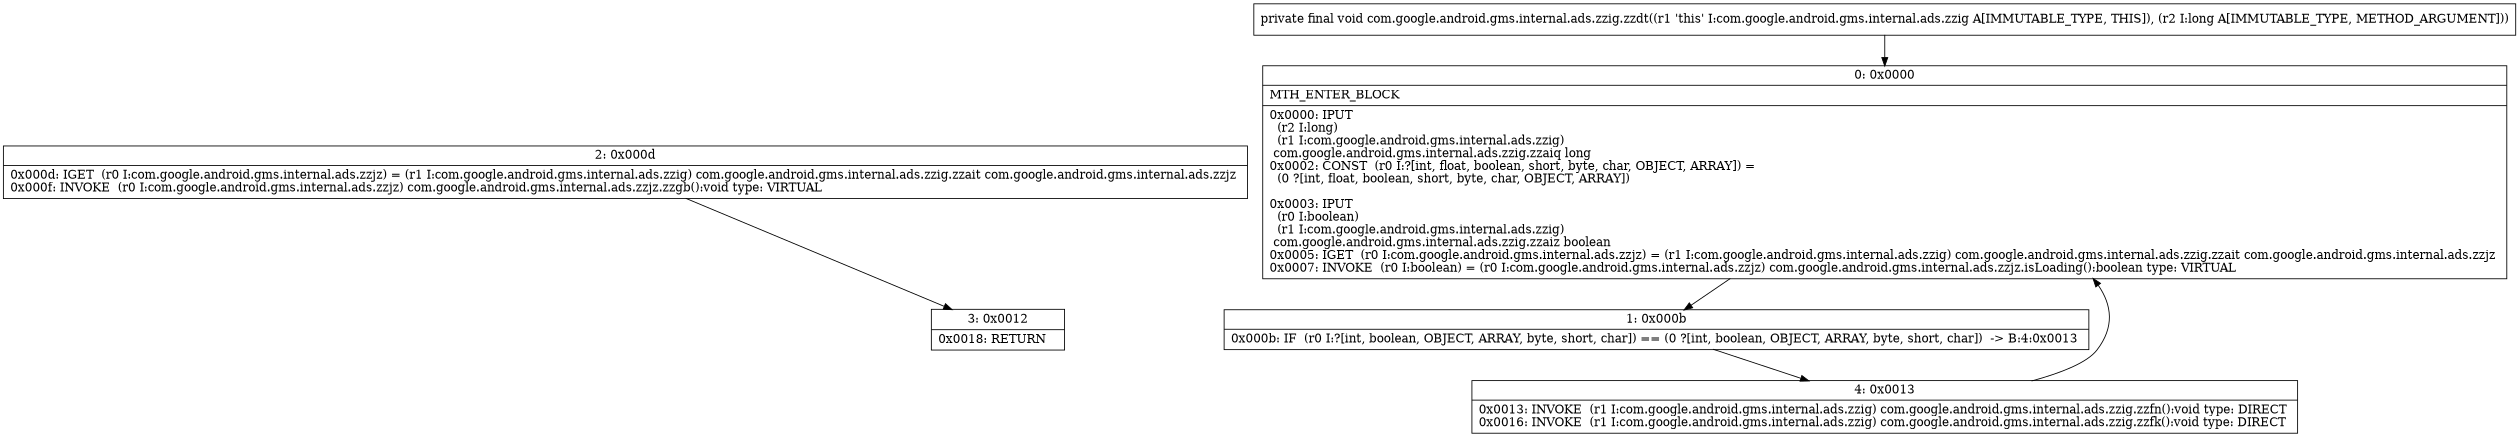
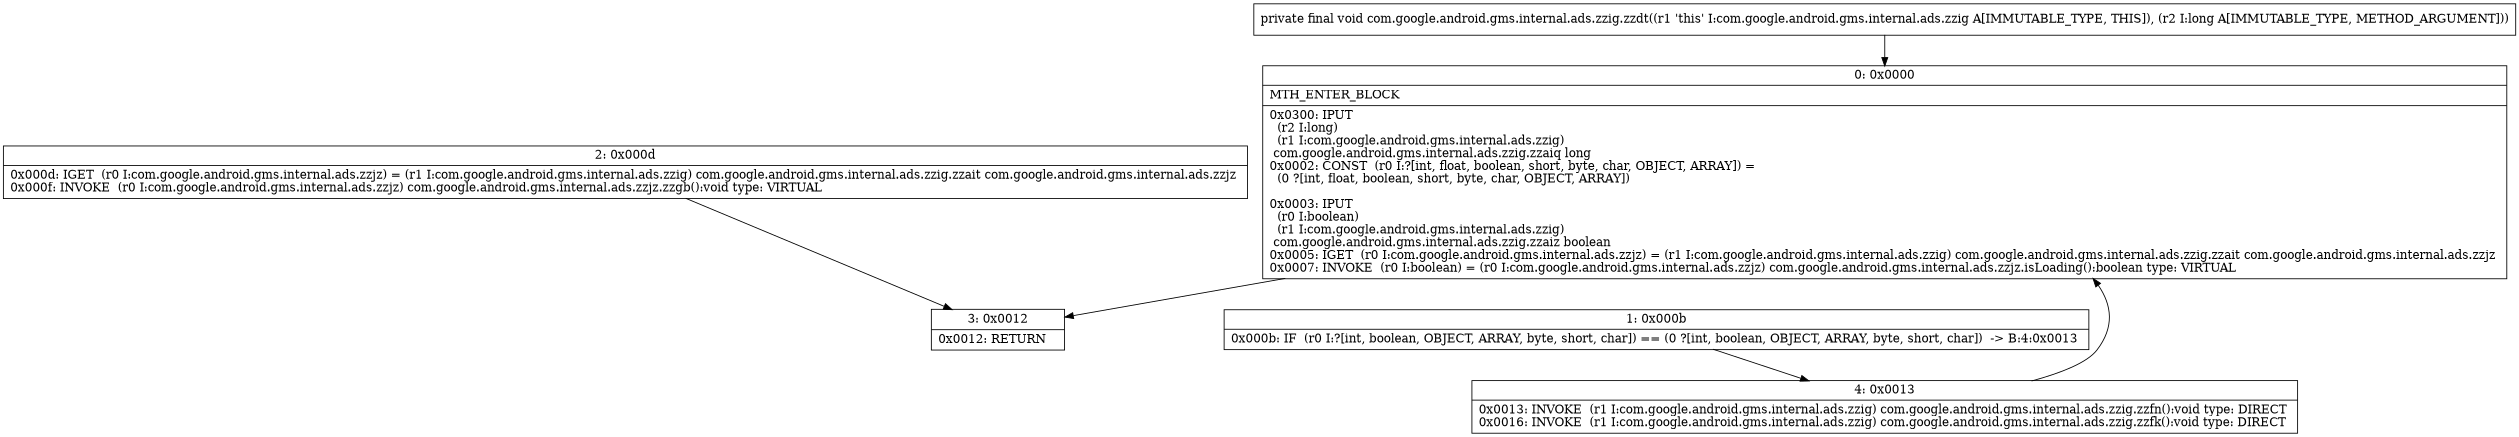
(1315, 115) -> (1315, 115)
(1711, 292) -> (1179, 297)
(998, 339) -> (998, 339)
